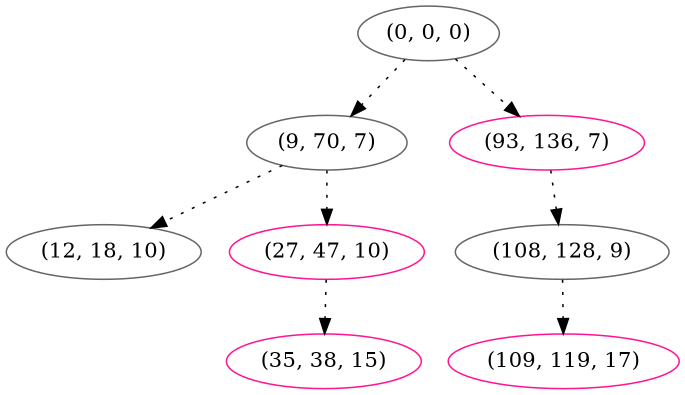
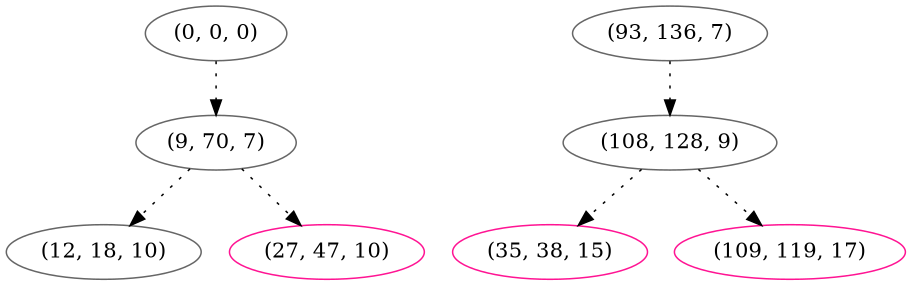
(482, 83) -> none
(547, 143) -> (670, 33)
(326, 299) -> (616, 192)
